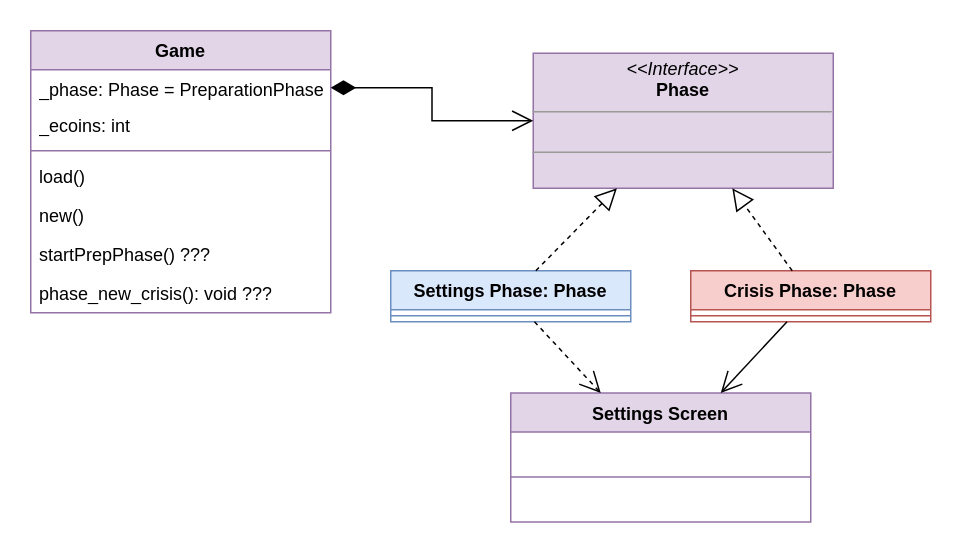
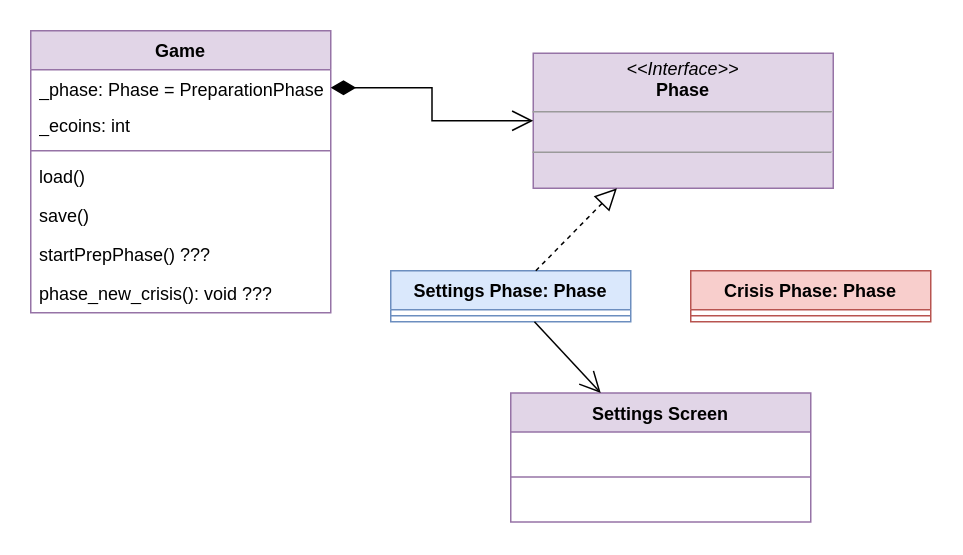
(65, 217) -> (70, 217)
(768, 238) -> none
(567, 357) -> (567, 357)
(754, 357) -> none
